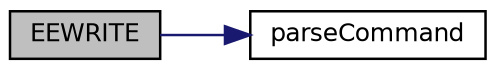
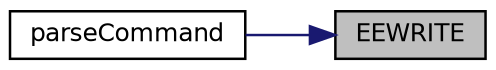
(193, 35) -> (278, 35)
